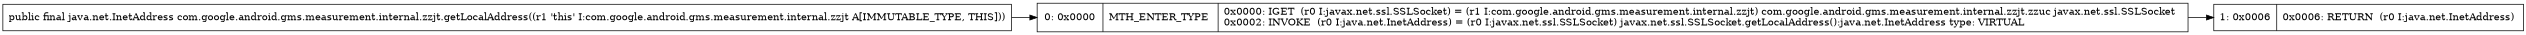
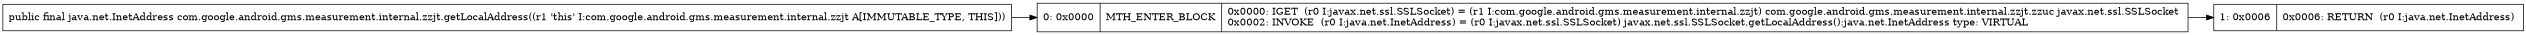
(1159, 17) -> (1161, 17)
